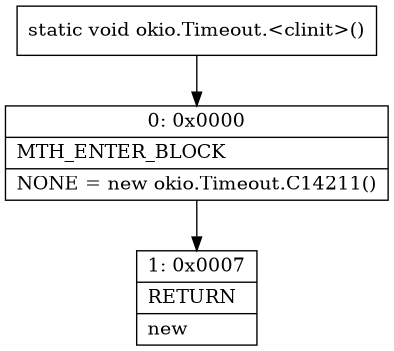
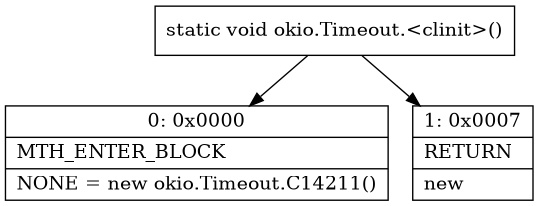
(197, 219) -> (386, 76)
